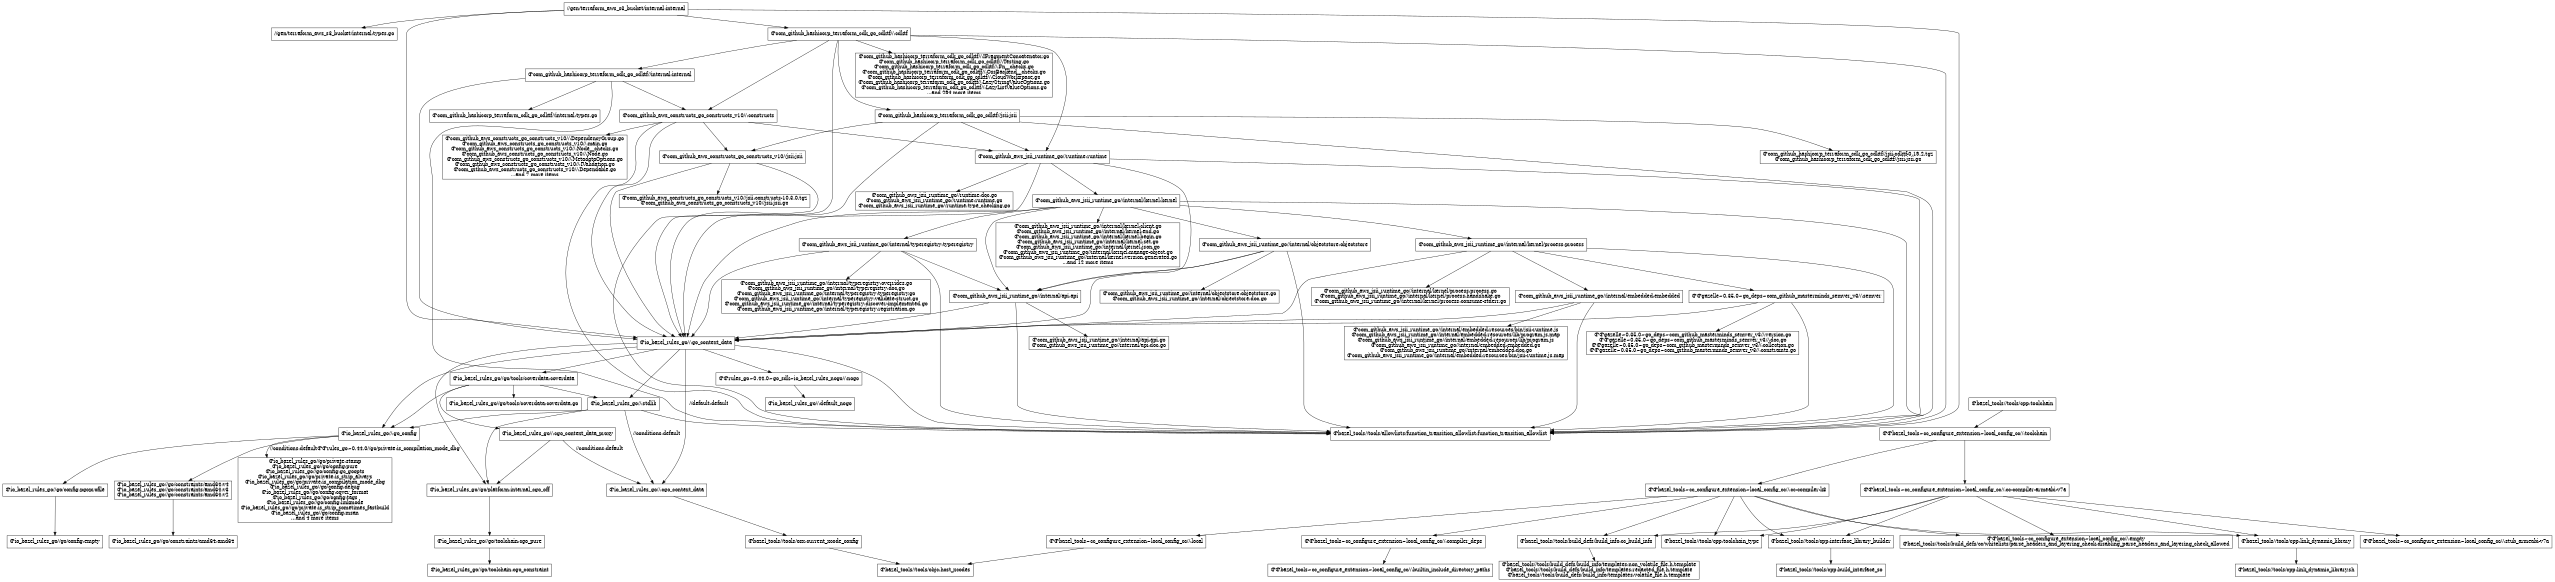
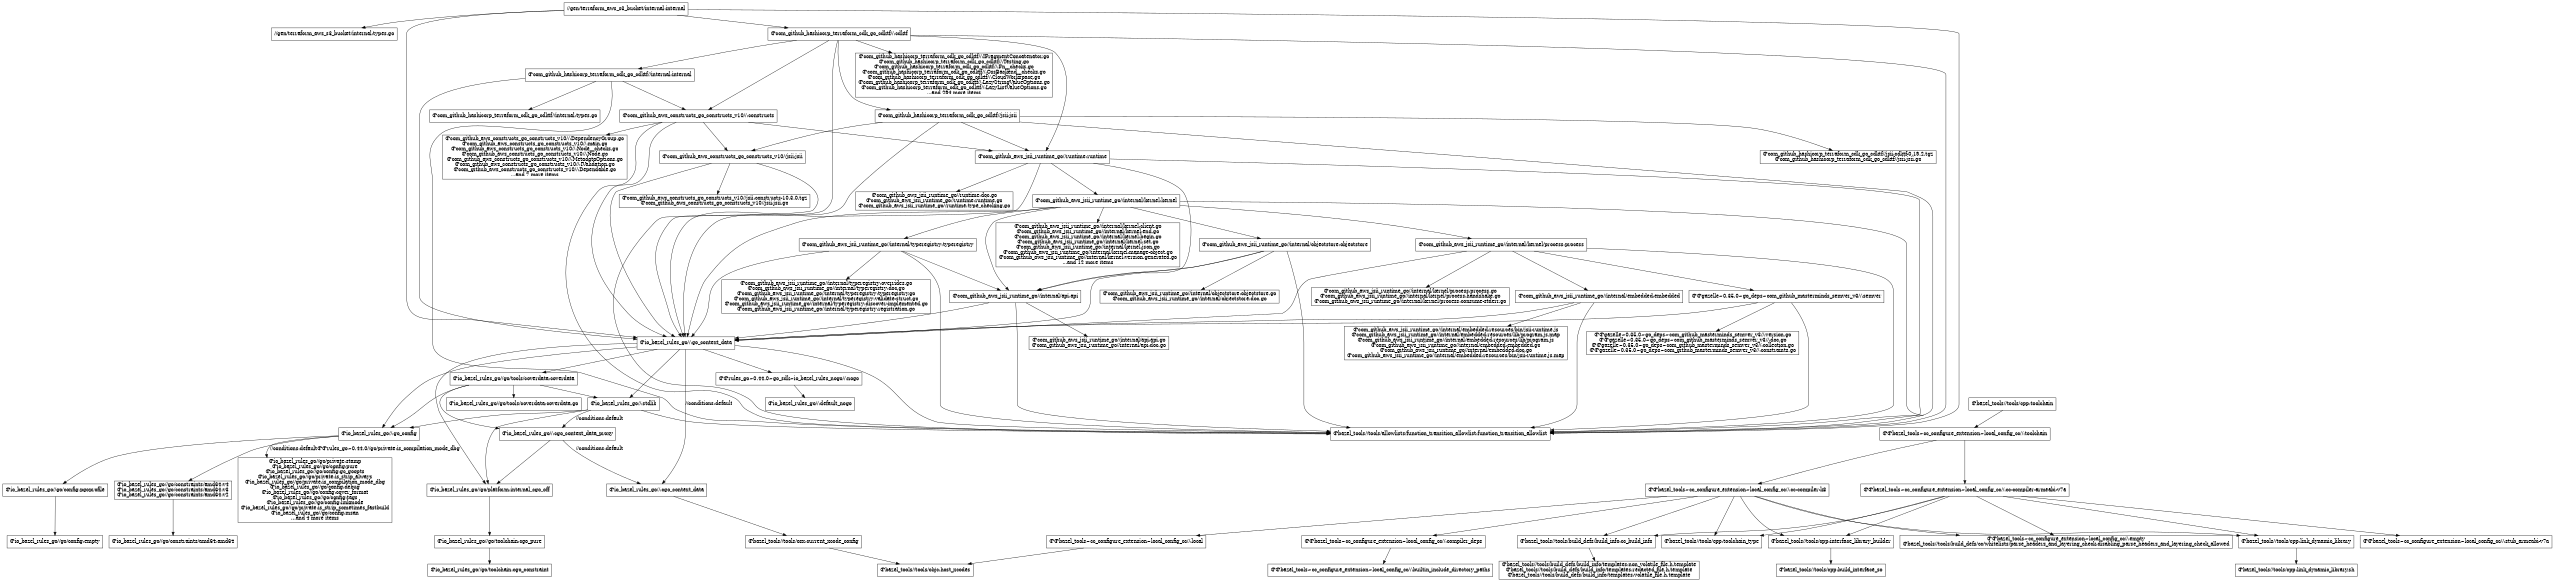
(709, 404) -> (709, 404)
(635, 447) -> (577, 416)
